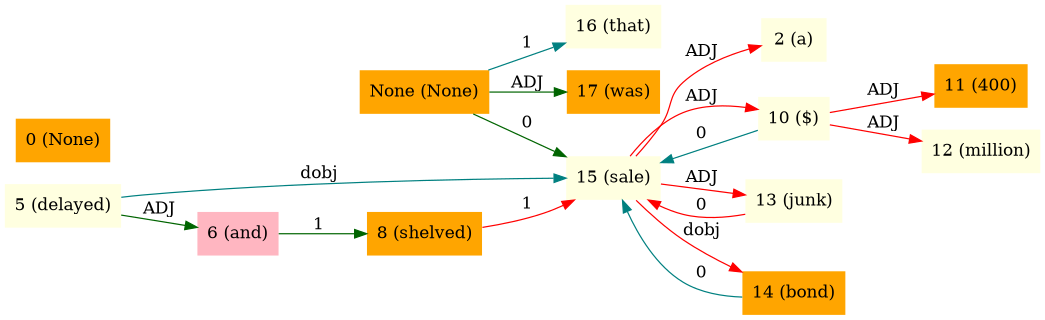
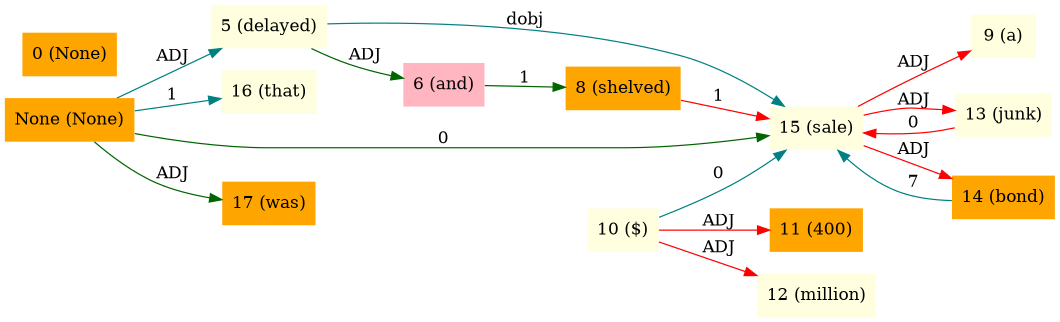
(794, 40) -> (1003, 36)
none -> (164, 76)
(681, 114) -> none
(702, 231) -> (914, 150)
(702, 273) -> (914, 182)
